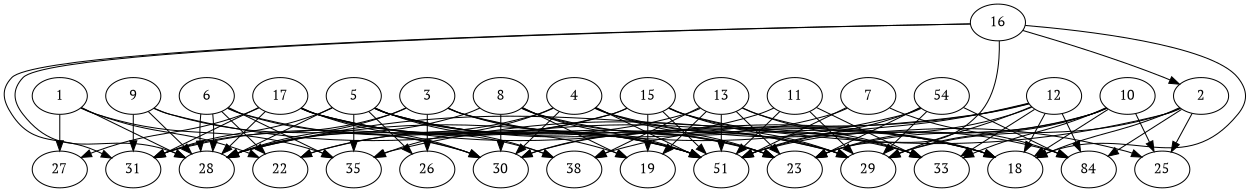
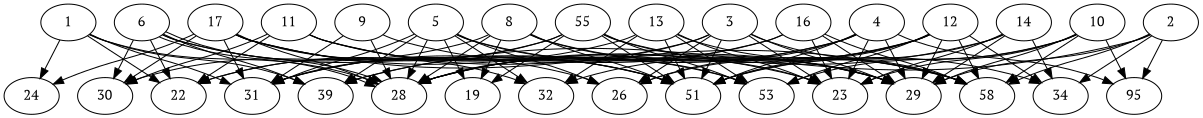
none -> (251, 48)
(1097, 53) -> (842, 48)
none -> (155, 58)
none -> (817, 58)
none -> (375, 59)
(648, 96) -> (583, 22)
(868, 96) -> none
(942, 96) -> (1024, 22)
(541, 129) -> (754, 59)
(688, 129) -> none
(929, 131) -> (790, 59)
(312, 133) -> none
(532, 133) -> none
(60, 169) -> (32, 96)
(354, 169) -> (326, 96)
(574, 169) -> (546, 96)
(942, 169) -> (767, 96)
(1015, 169) -> (987, 96)
(1089, 169) -> (1061, 96)
(1162, 169) -> (1134, 96)
